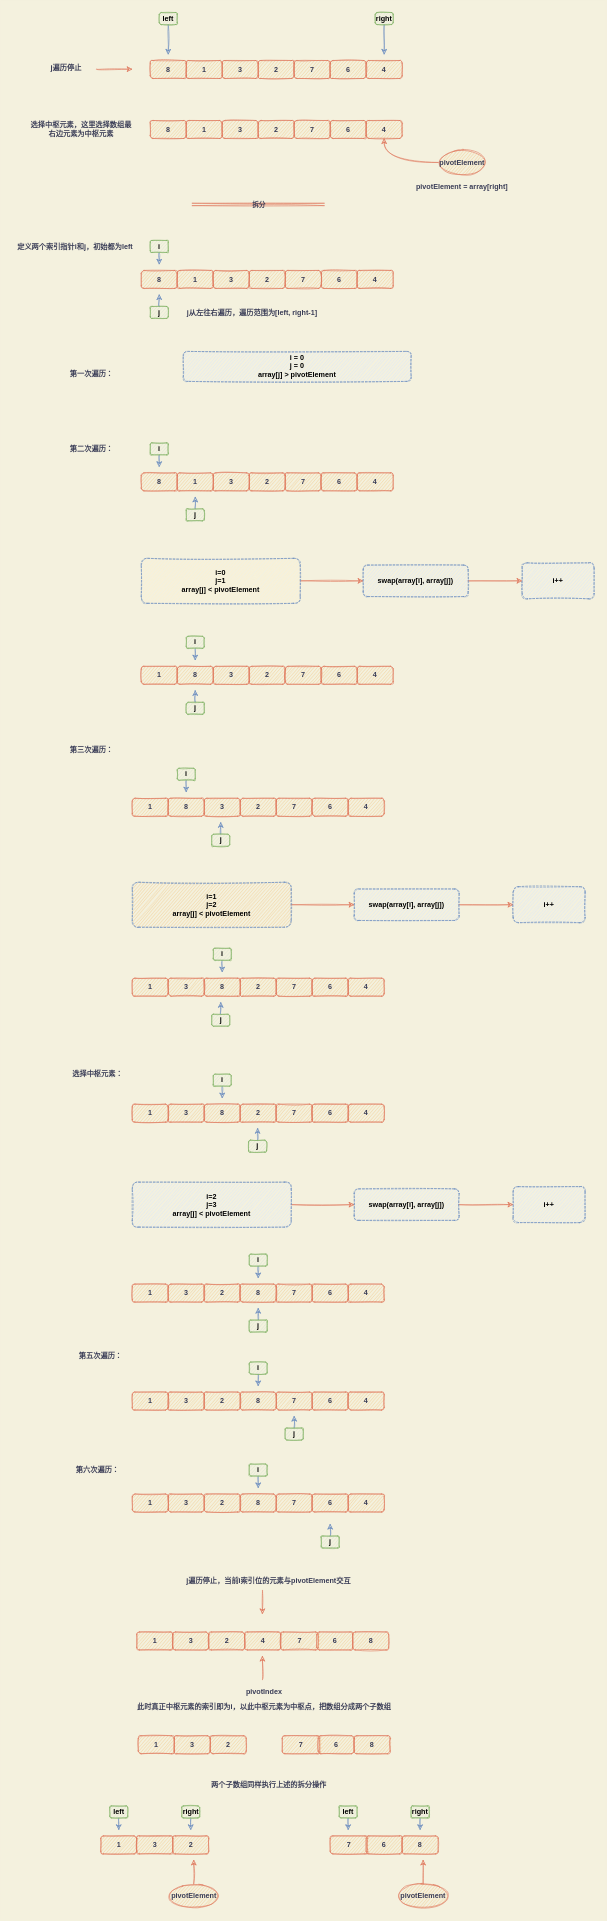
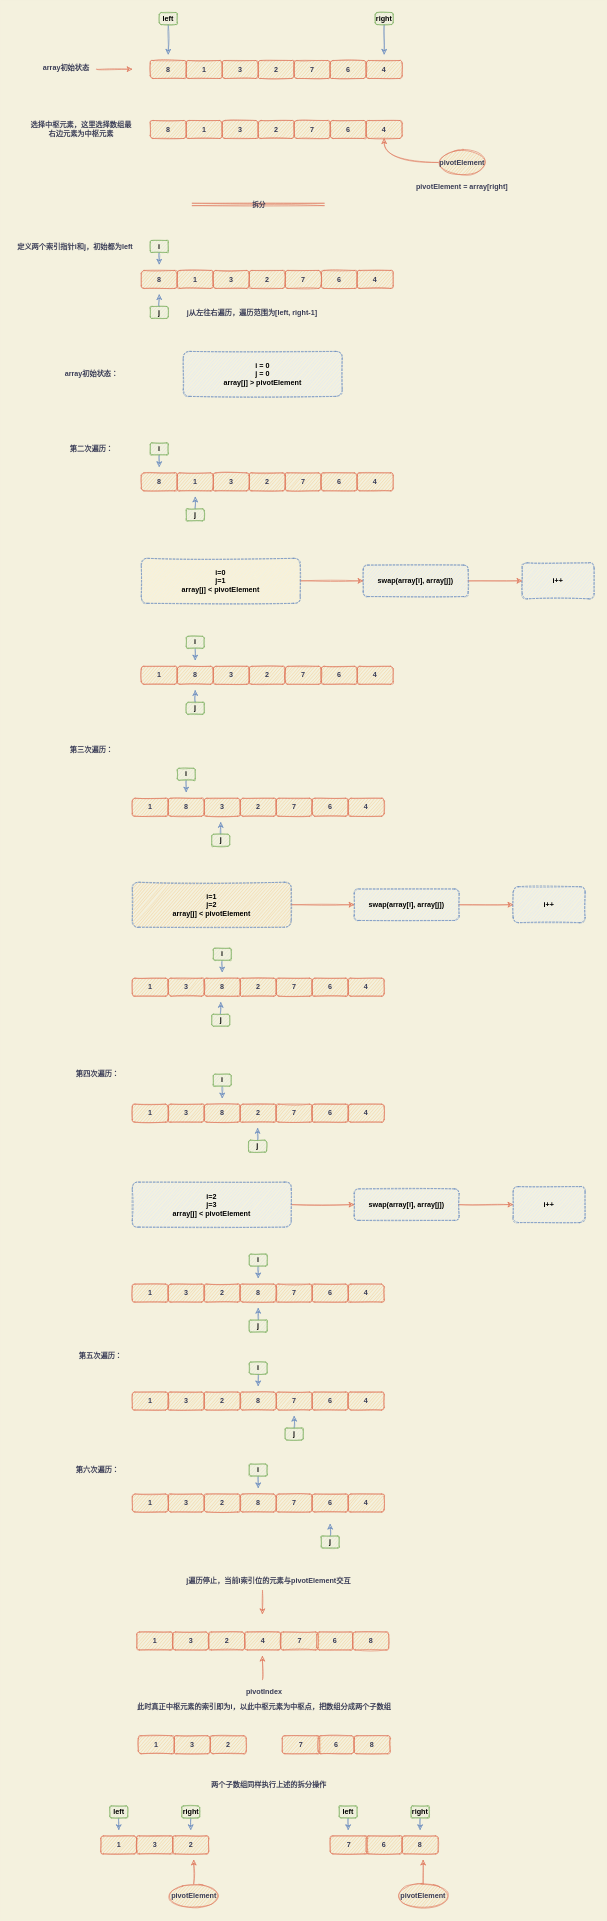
(66, 68) -> (66, 68)
(297, 366) -> (263, 374)
(92, 374) -> (92, 374)
(98, 1074) -> (98, 1074)
